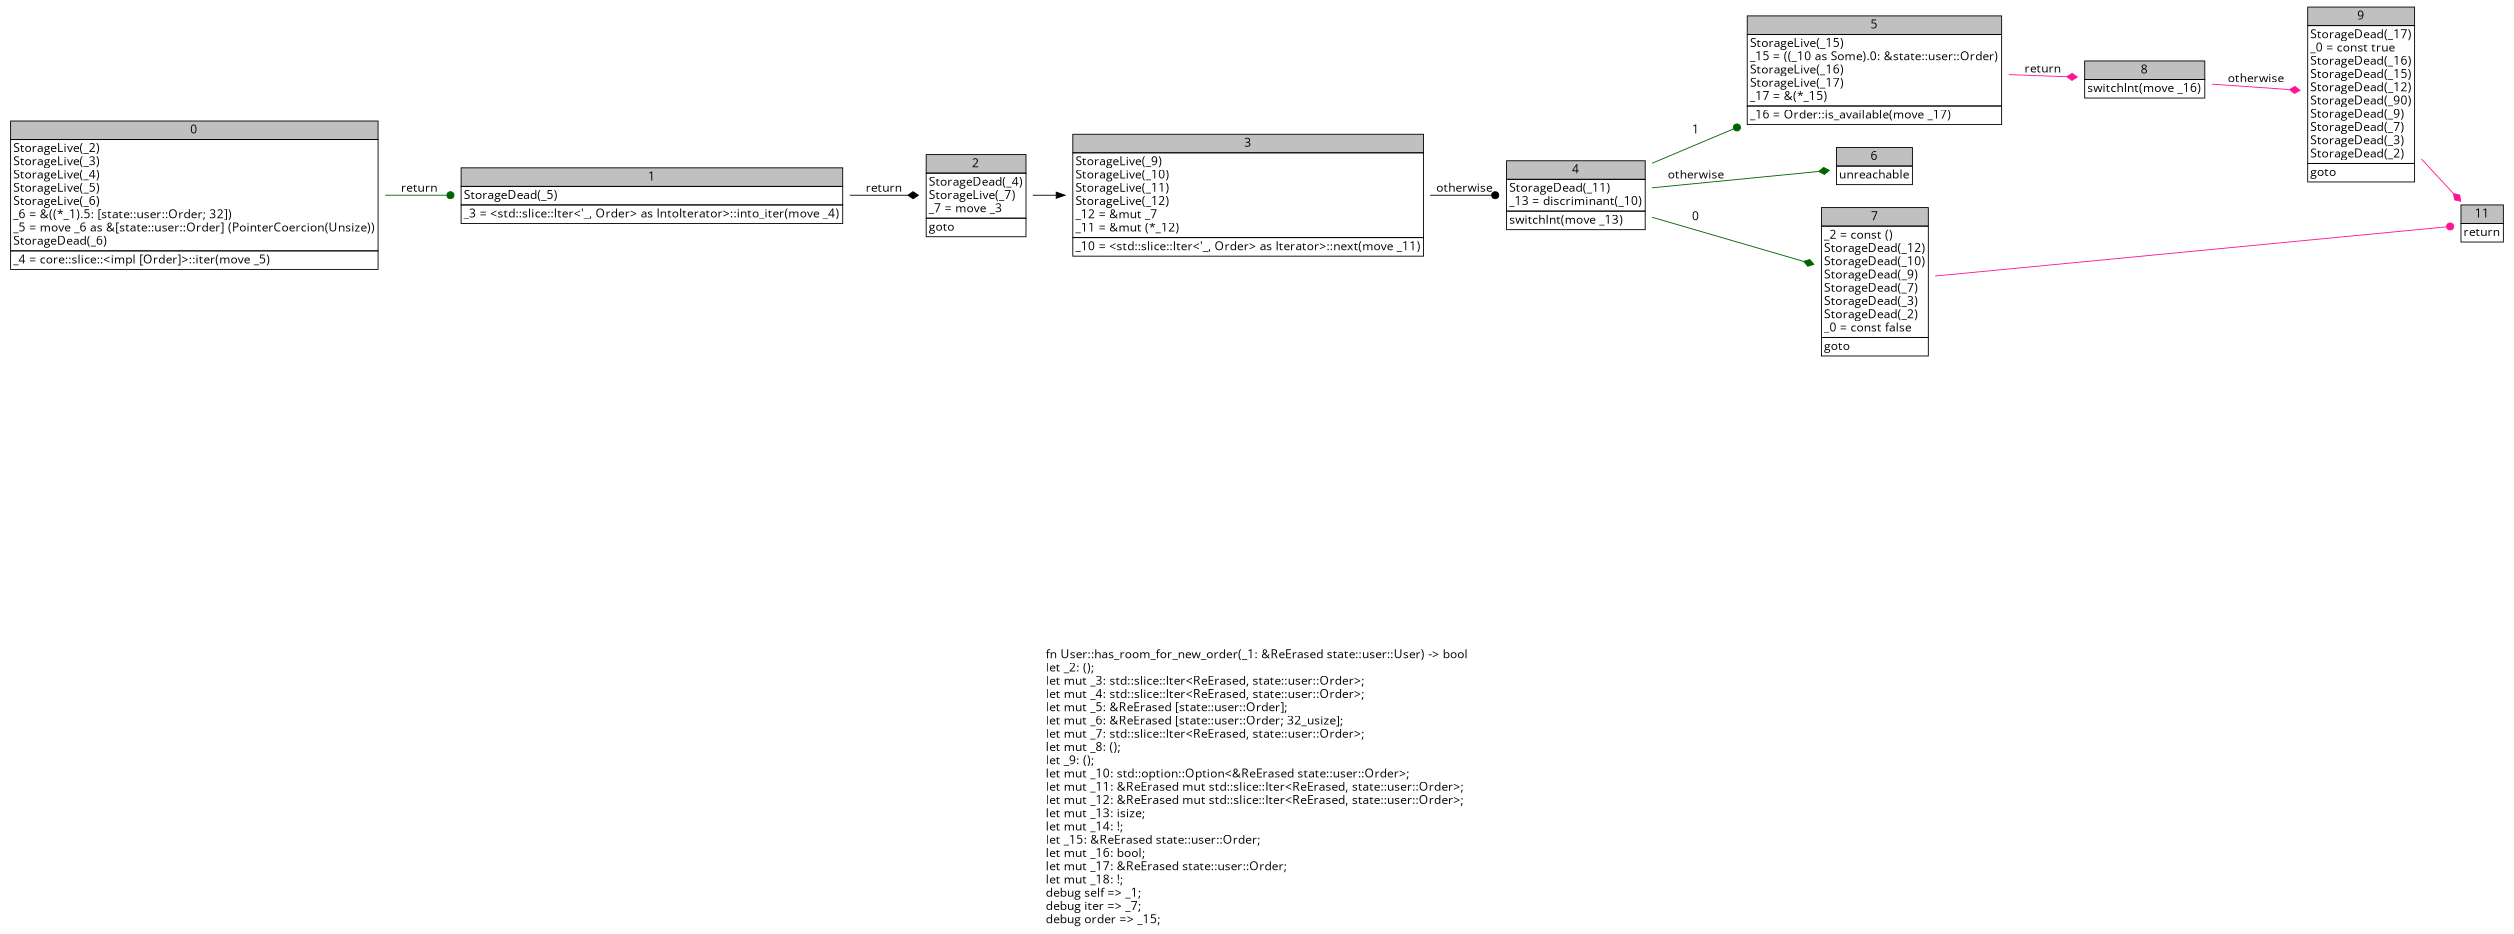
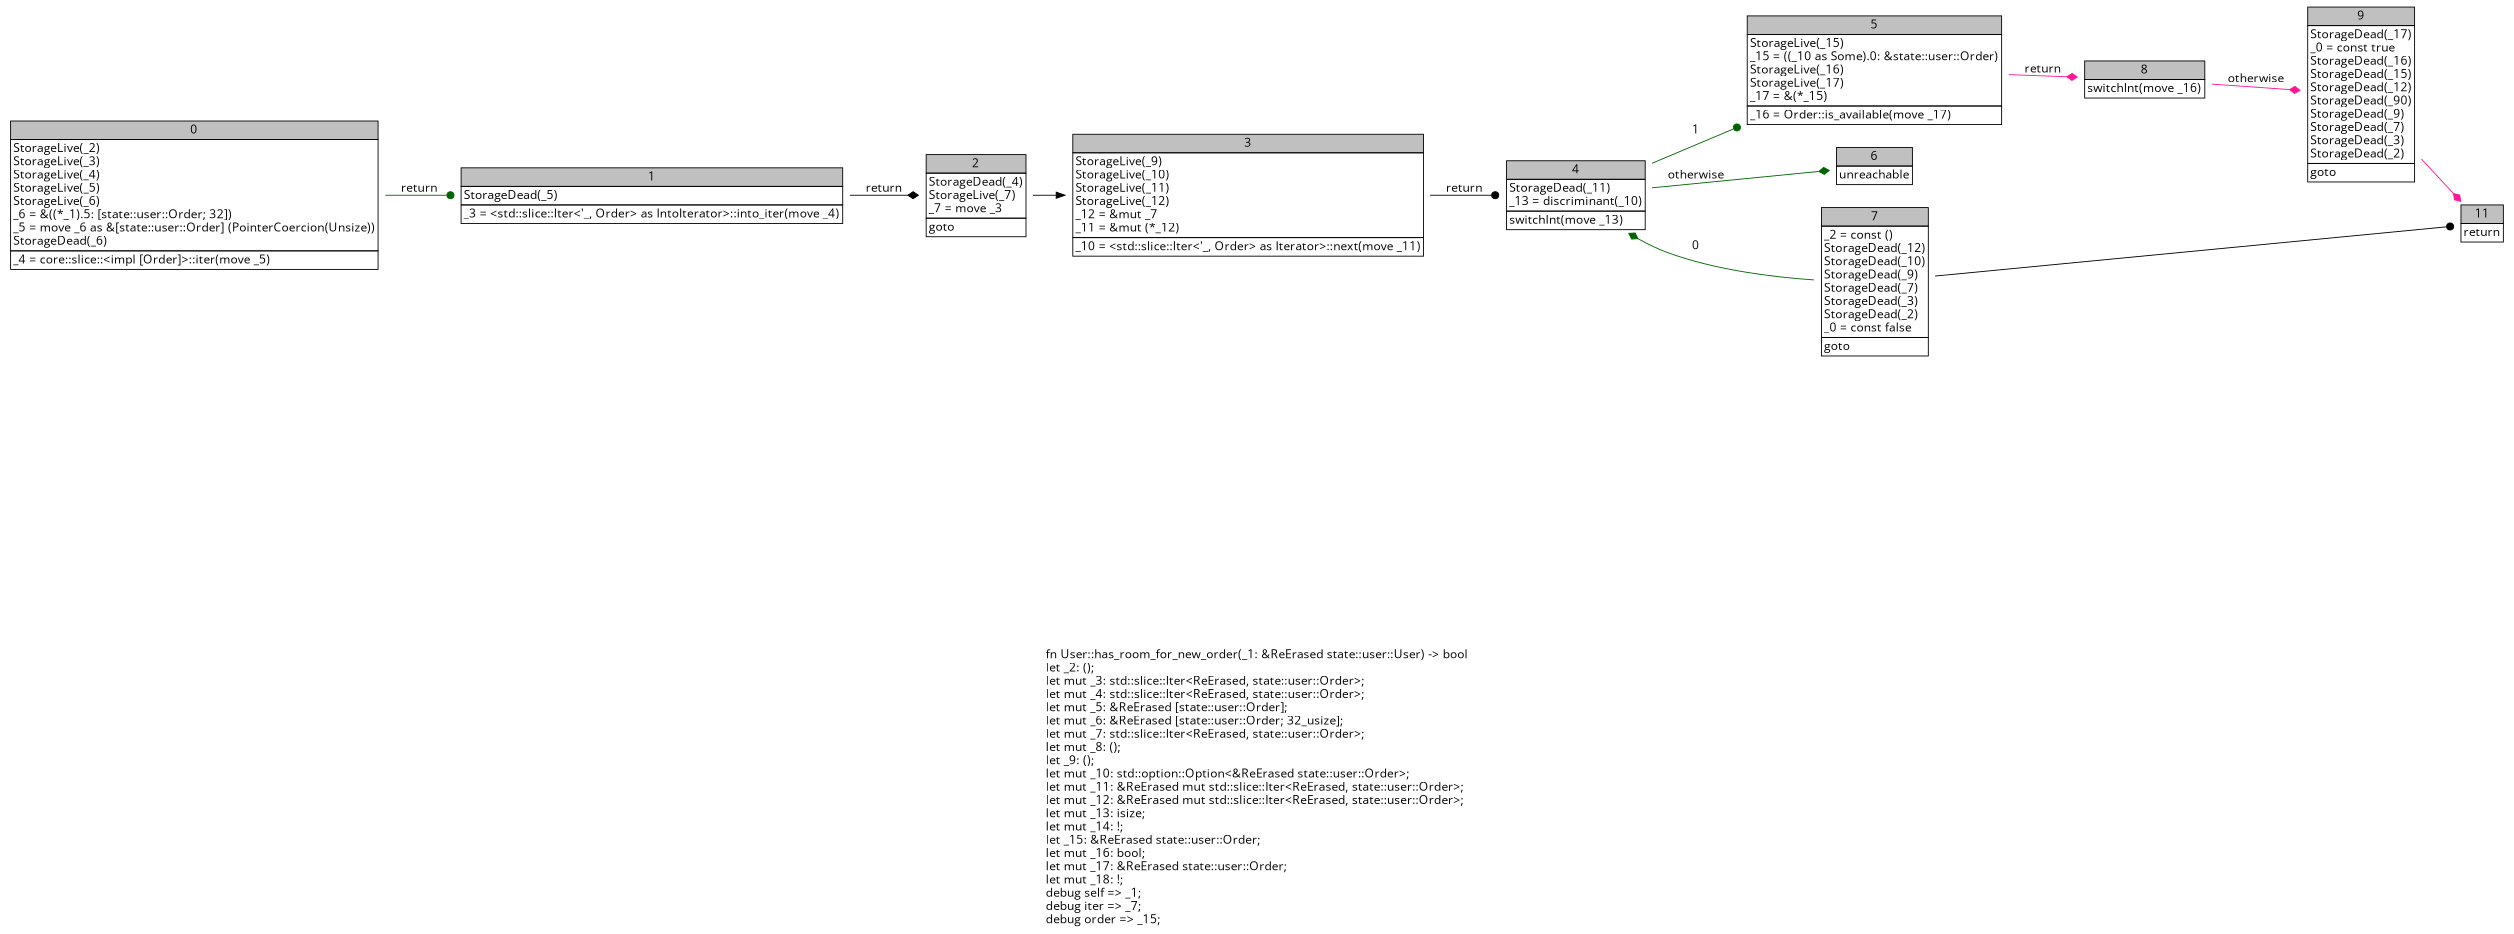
(1465, 189) -> (1465, 189)
(1728, 239) -> (1724, 268)
(2191, 251) -> (2191, 251)
